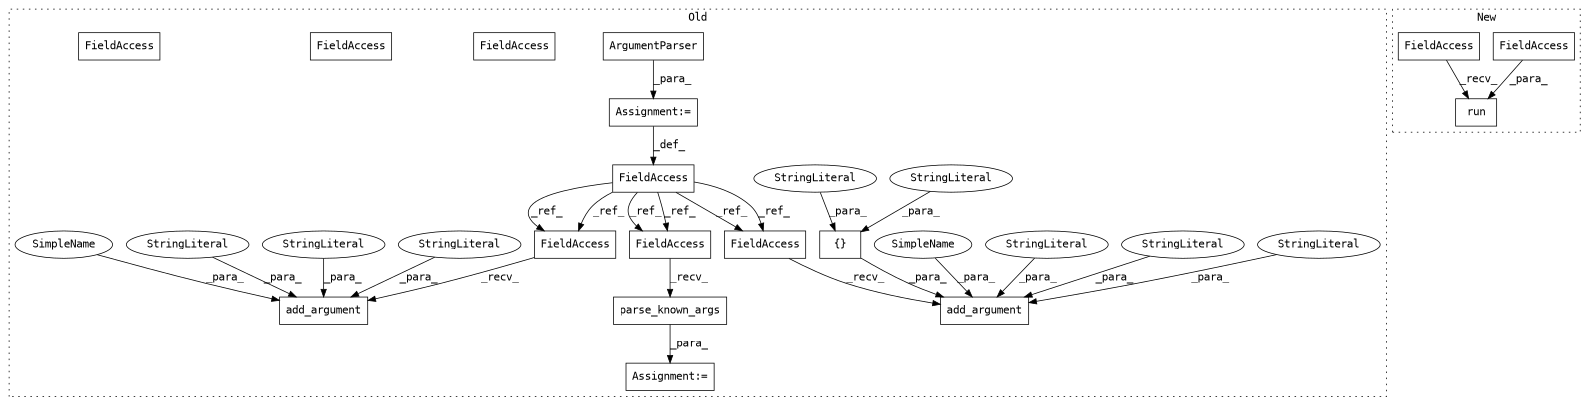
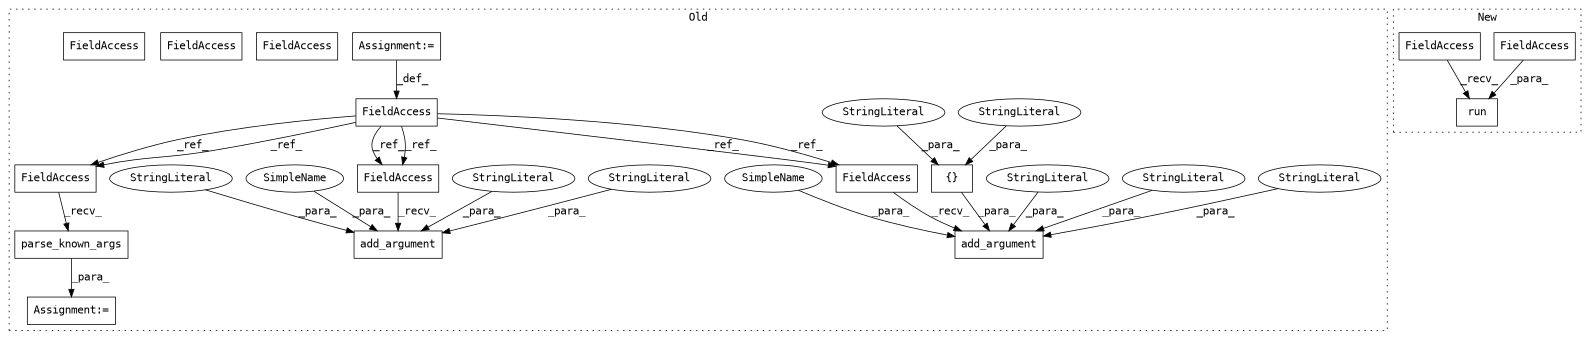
(653, 46) -> none
